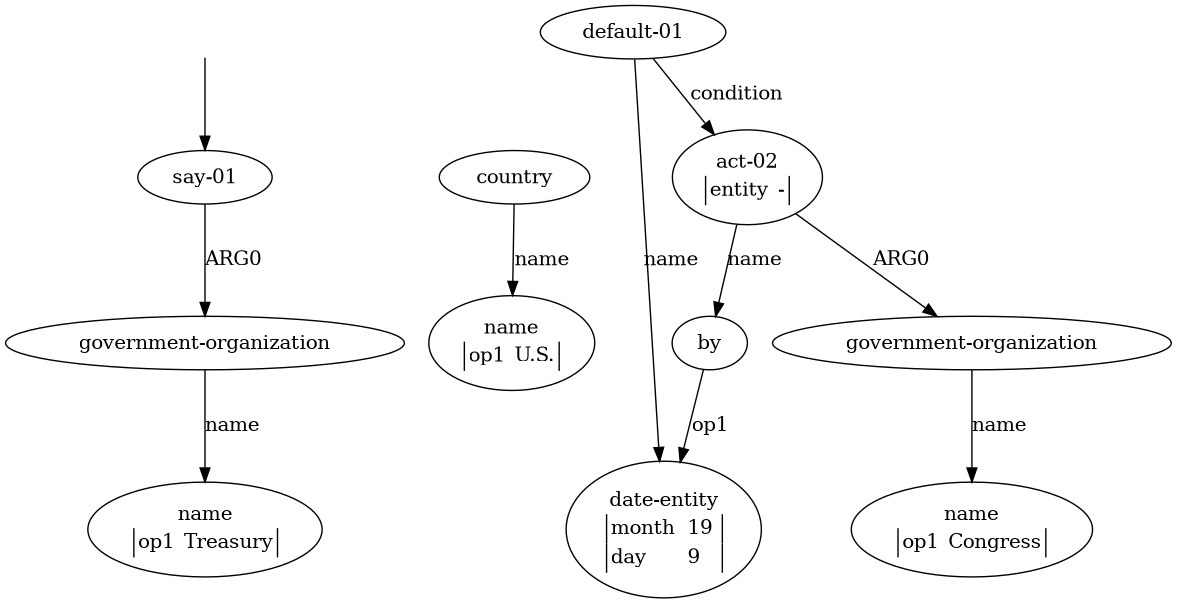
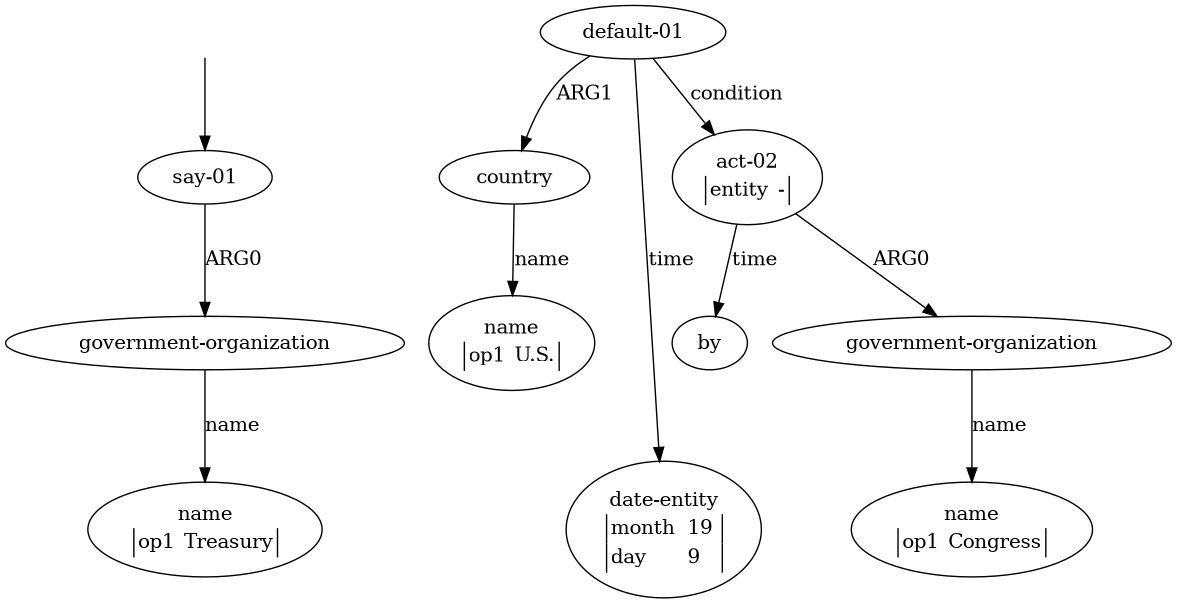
none -> (551, 91)
(671, 260) -> (671, 260)
(755, 260) -> (755, 260)
(694, 409) -> none
